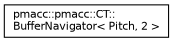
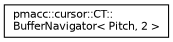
(86, 21) -> (86, 21)
